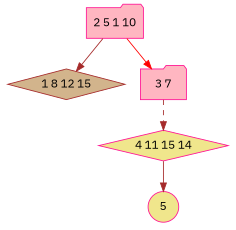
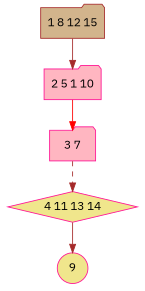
(92, 52) -> (73, 49)
(66, 84) -> (73, 23)
(163, 146) -> (73, 207)
(163, 207) -> (73, 268)
